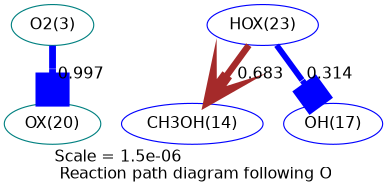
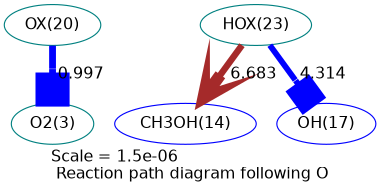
(263, 25) -> (256, 25)
(53, 57) -> (53, 57)
(258, 74) -> (251, 74)
(327, 74) -> (321, 74)
